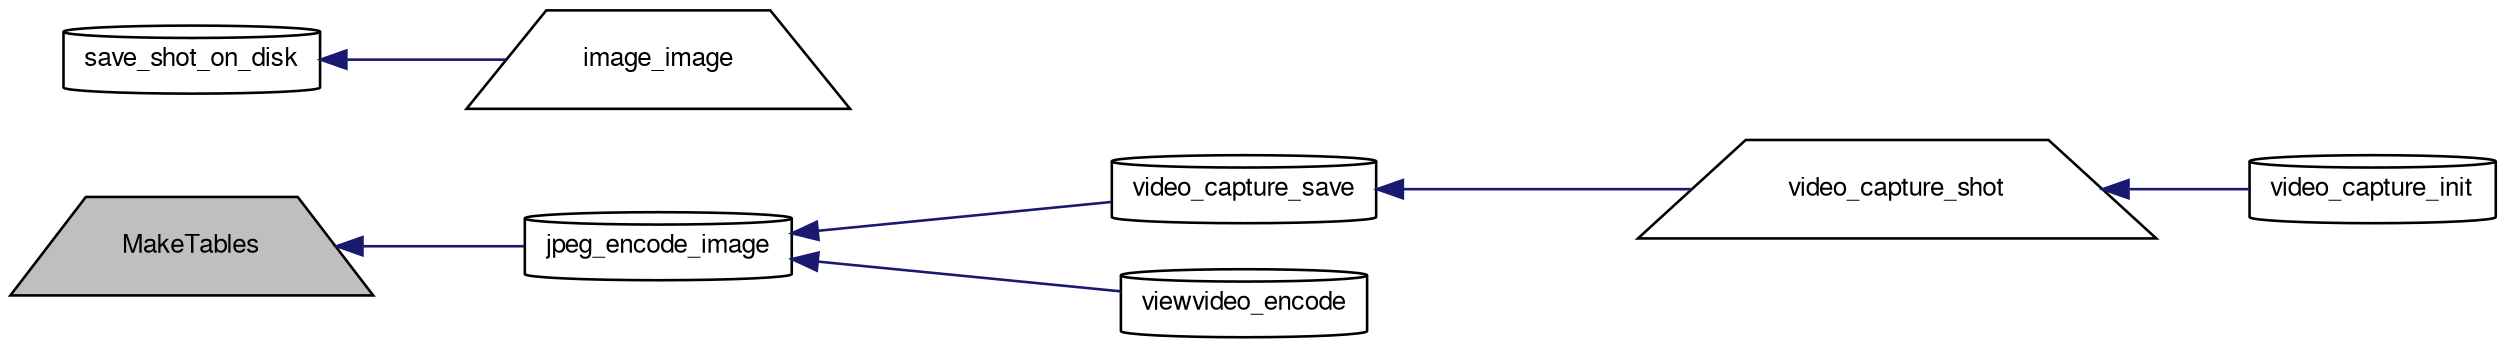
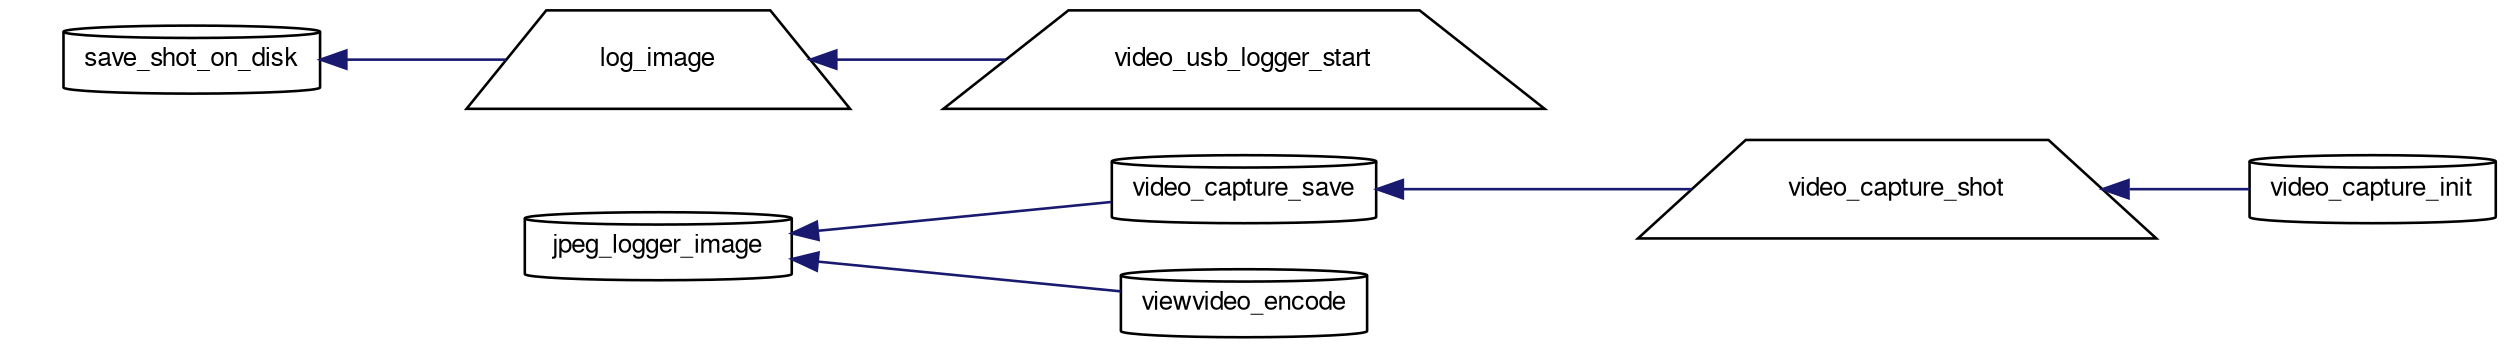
(658, 60) -> (658, 60)
none -> (1244, 60)
(192, 246) -> none
(658, 246) -> (658, 246)
